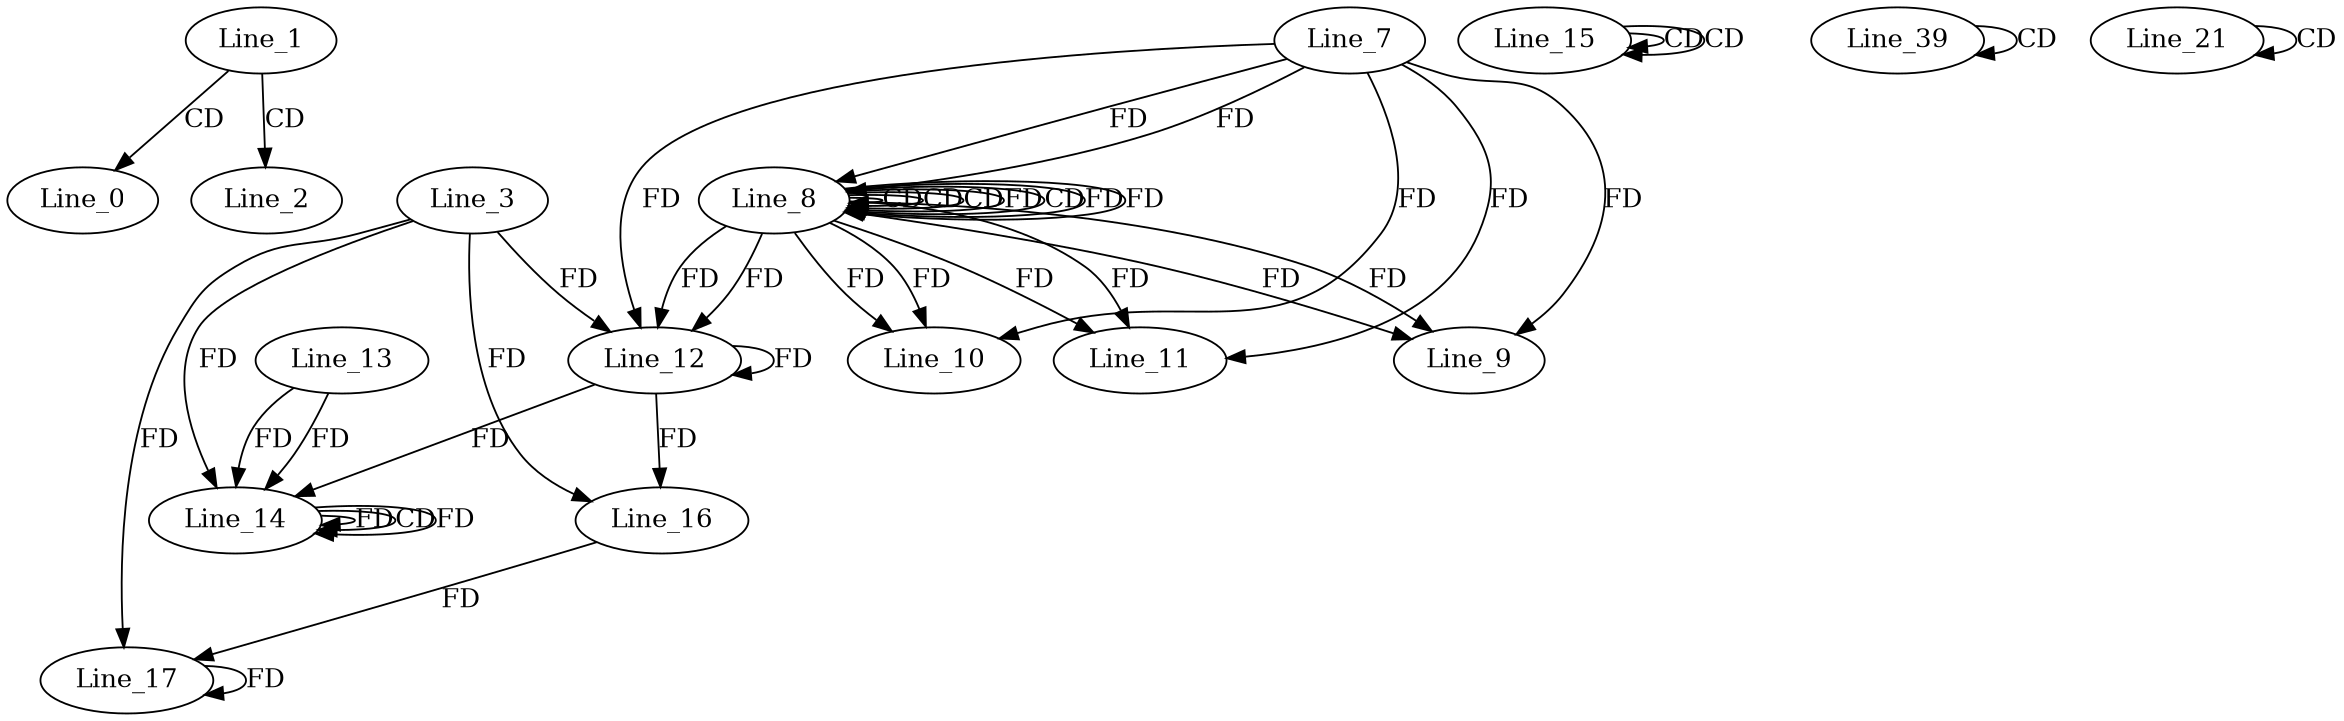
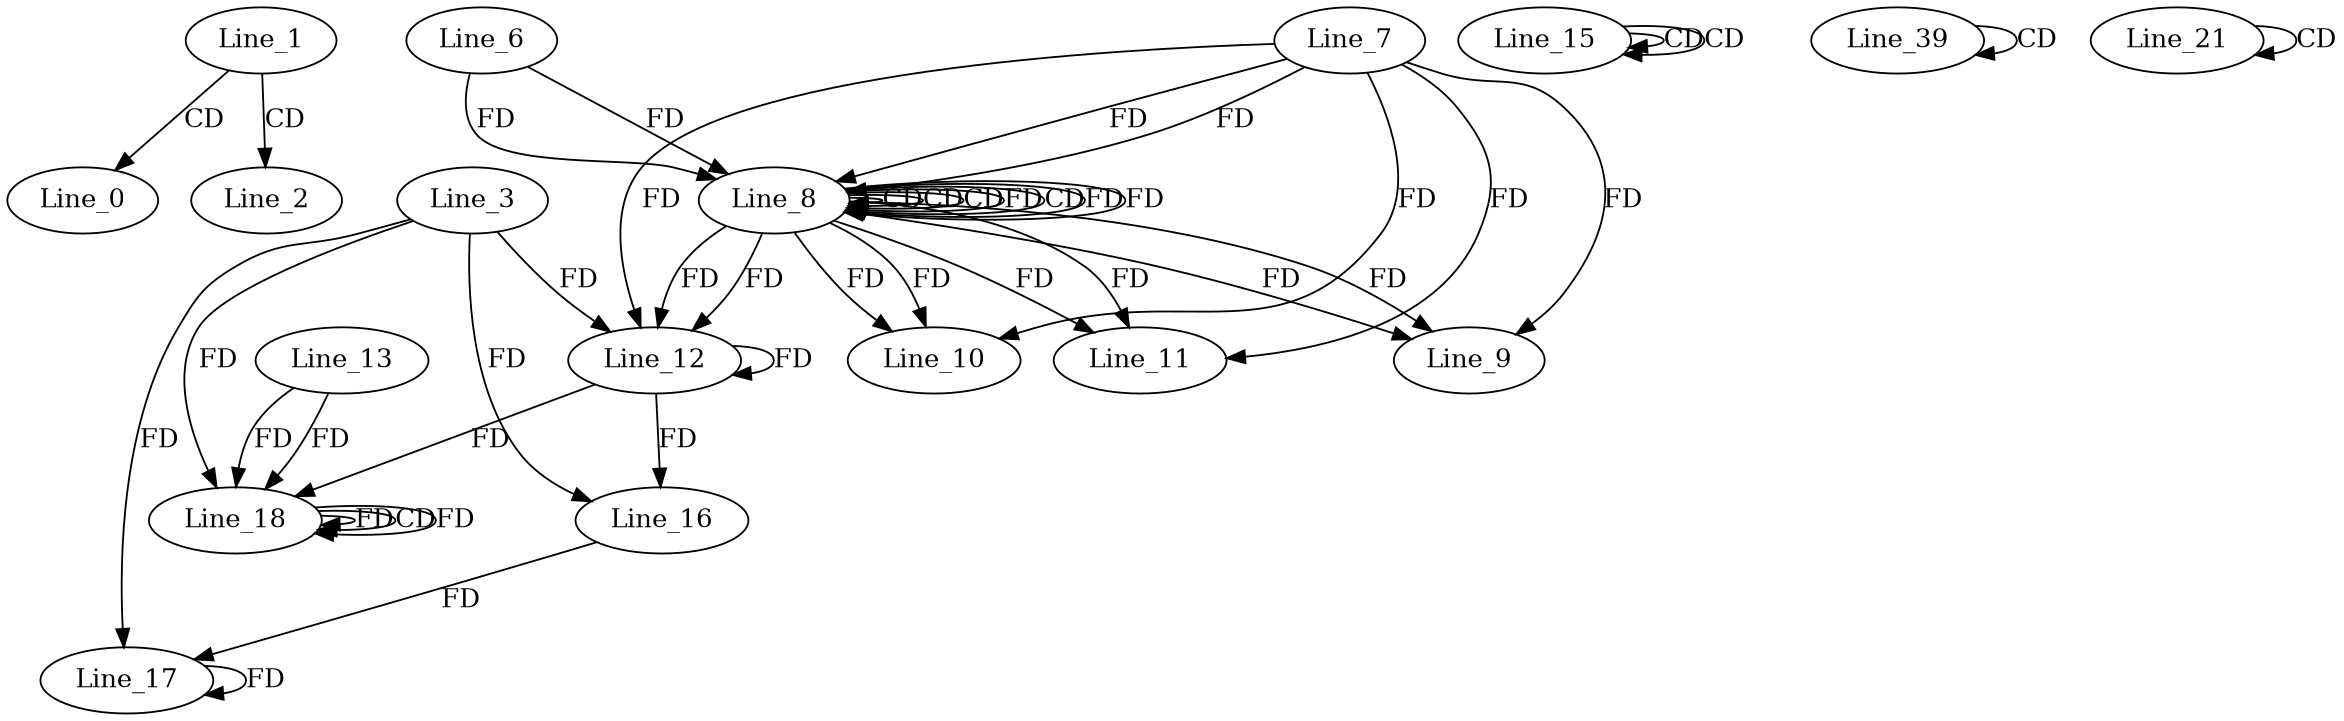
none -> (482, 40)
(235, 520) -> (235, 520)
